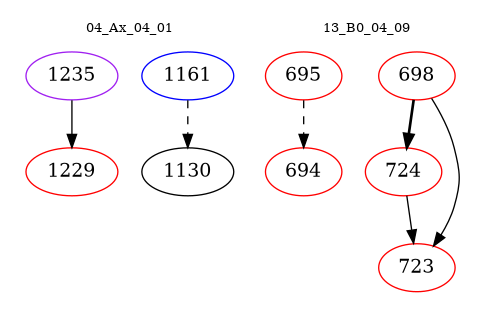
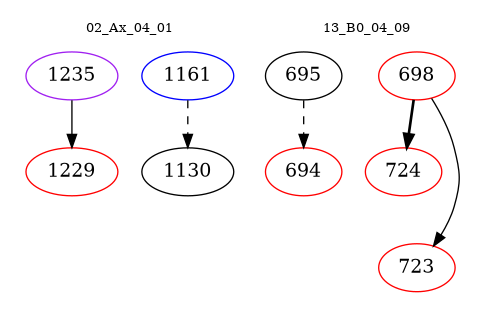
(130, 29) -> (130, 29)
(304, 76) -> (304, 76)
(409, 213) -> none
